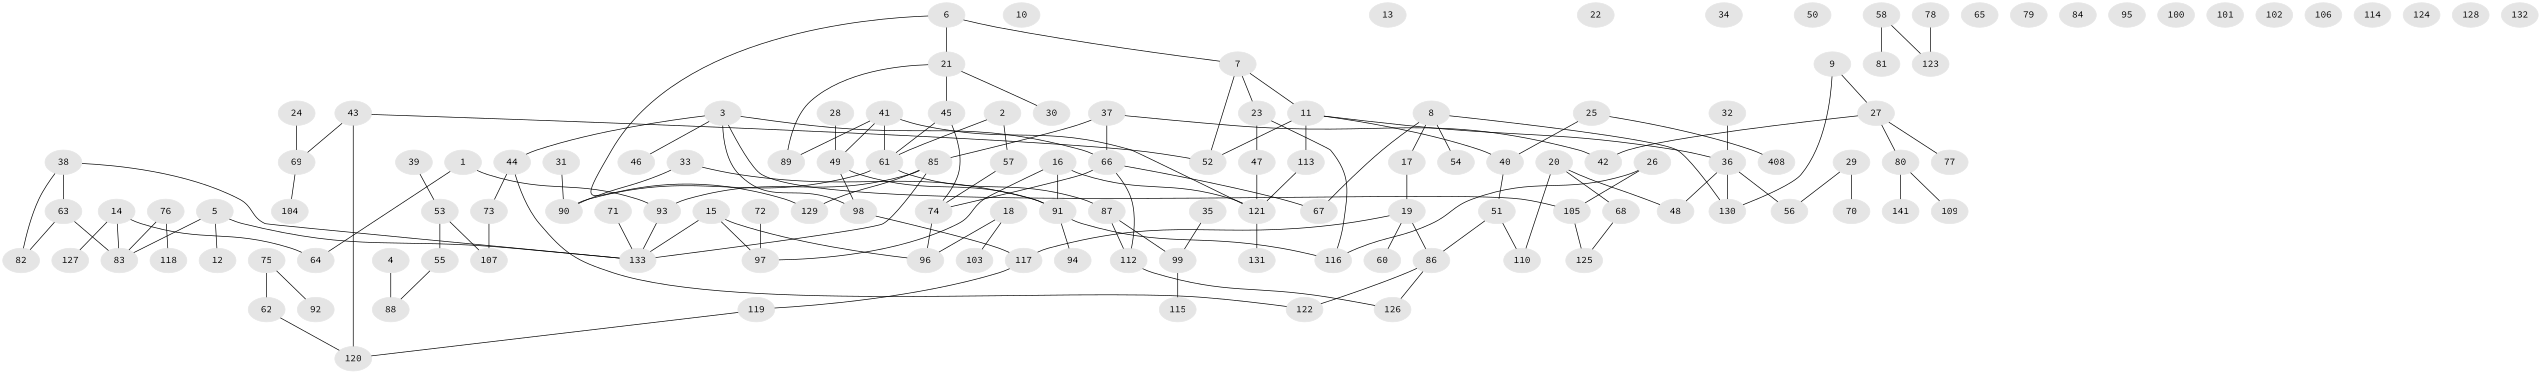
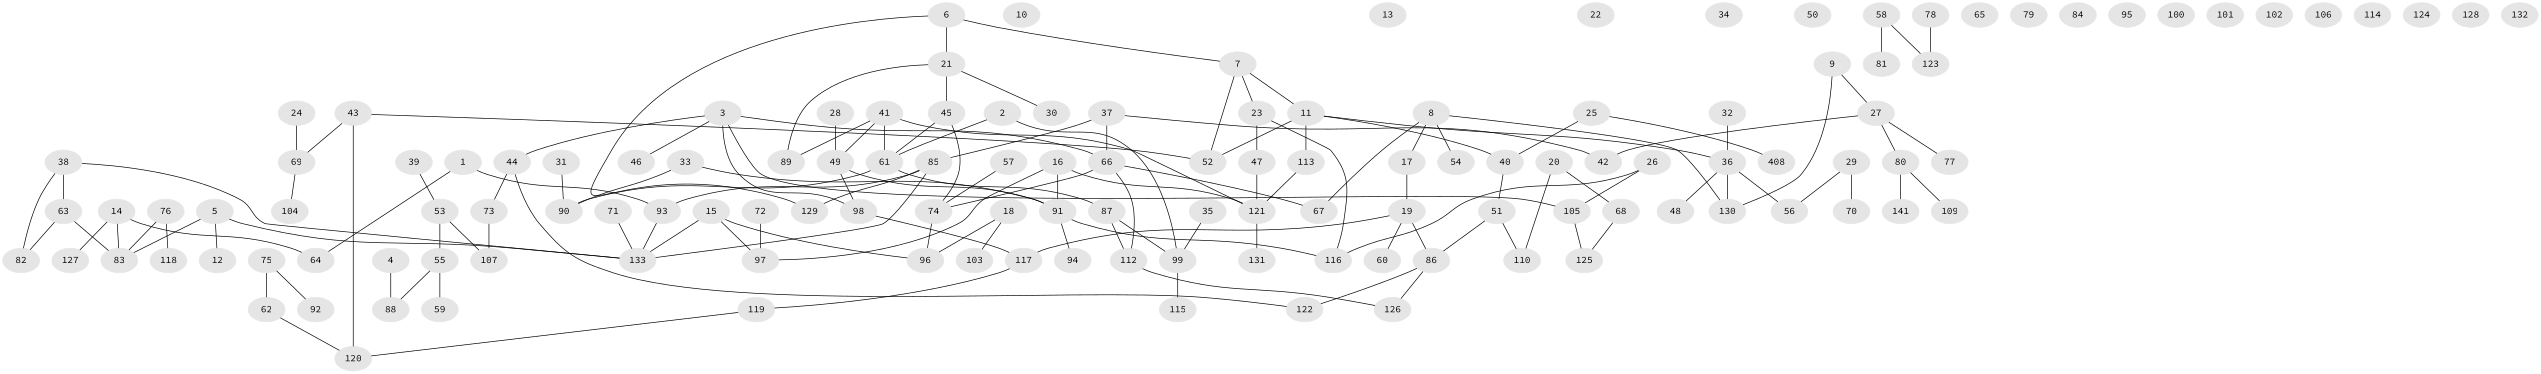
(1006, 138) -> (1117, 140)
(1619, 190) -> none
none -> (440, 310)
